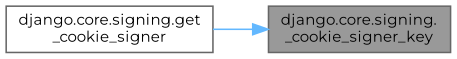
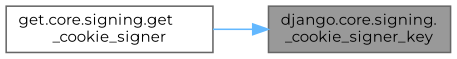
(110, 29) -> (110, 29)
